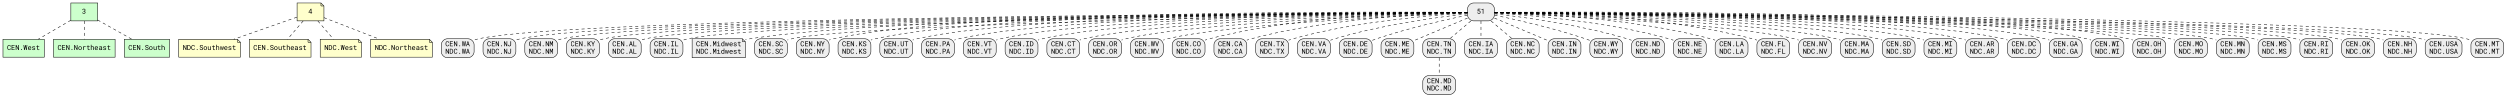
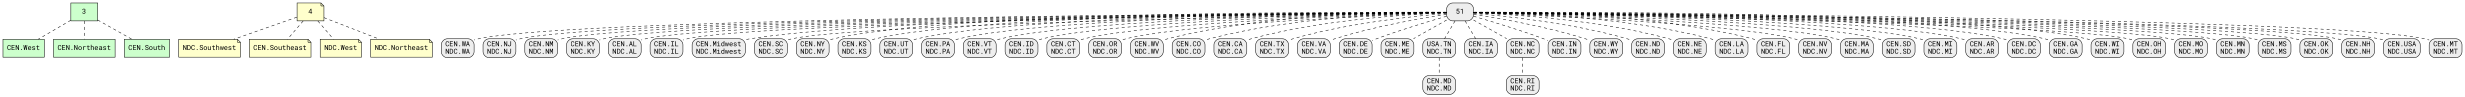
(1898, 19) -> (1523, 67)
(719, 48) -> (719, 48)
(1439, 48) -> (1439, 48)
